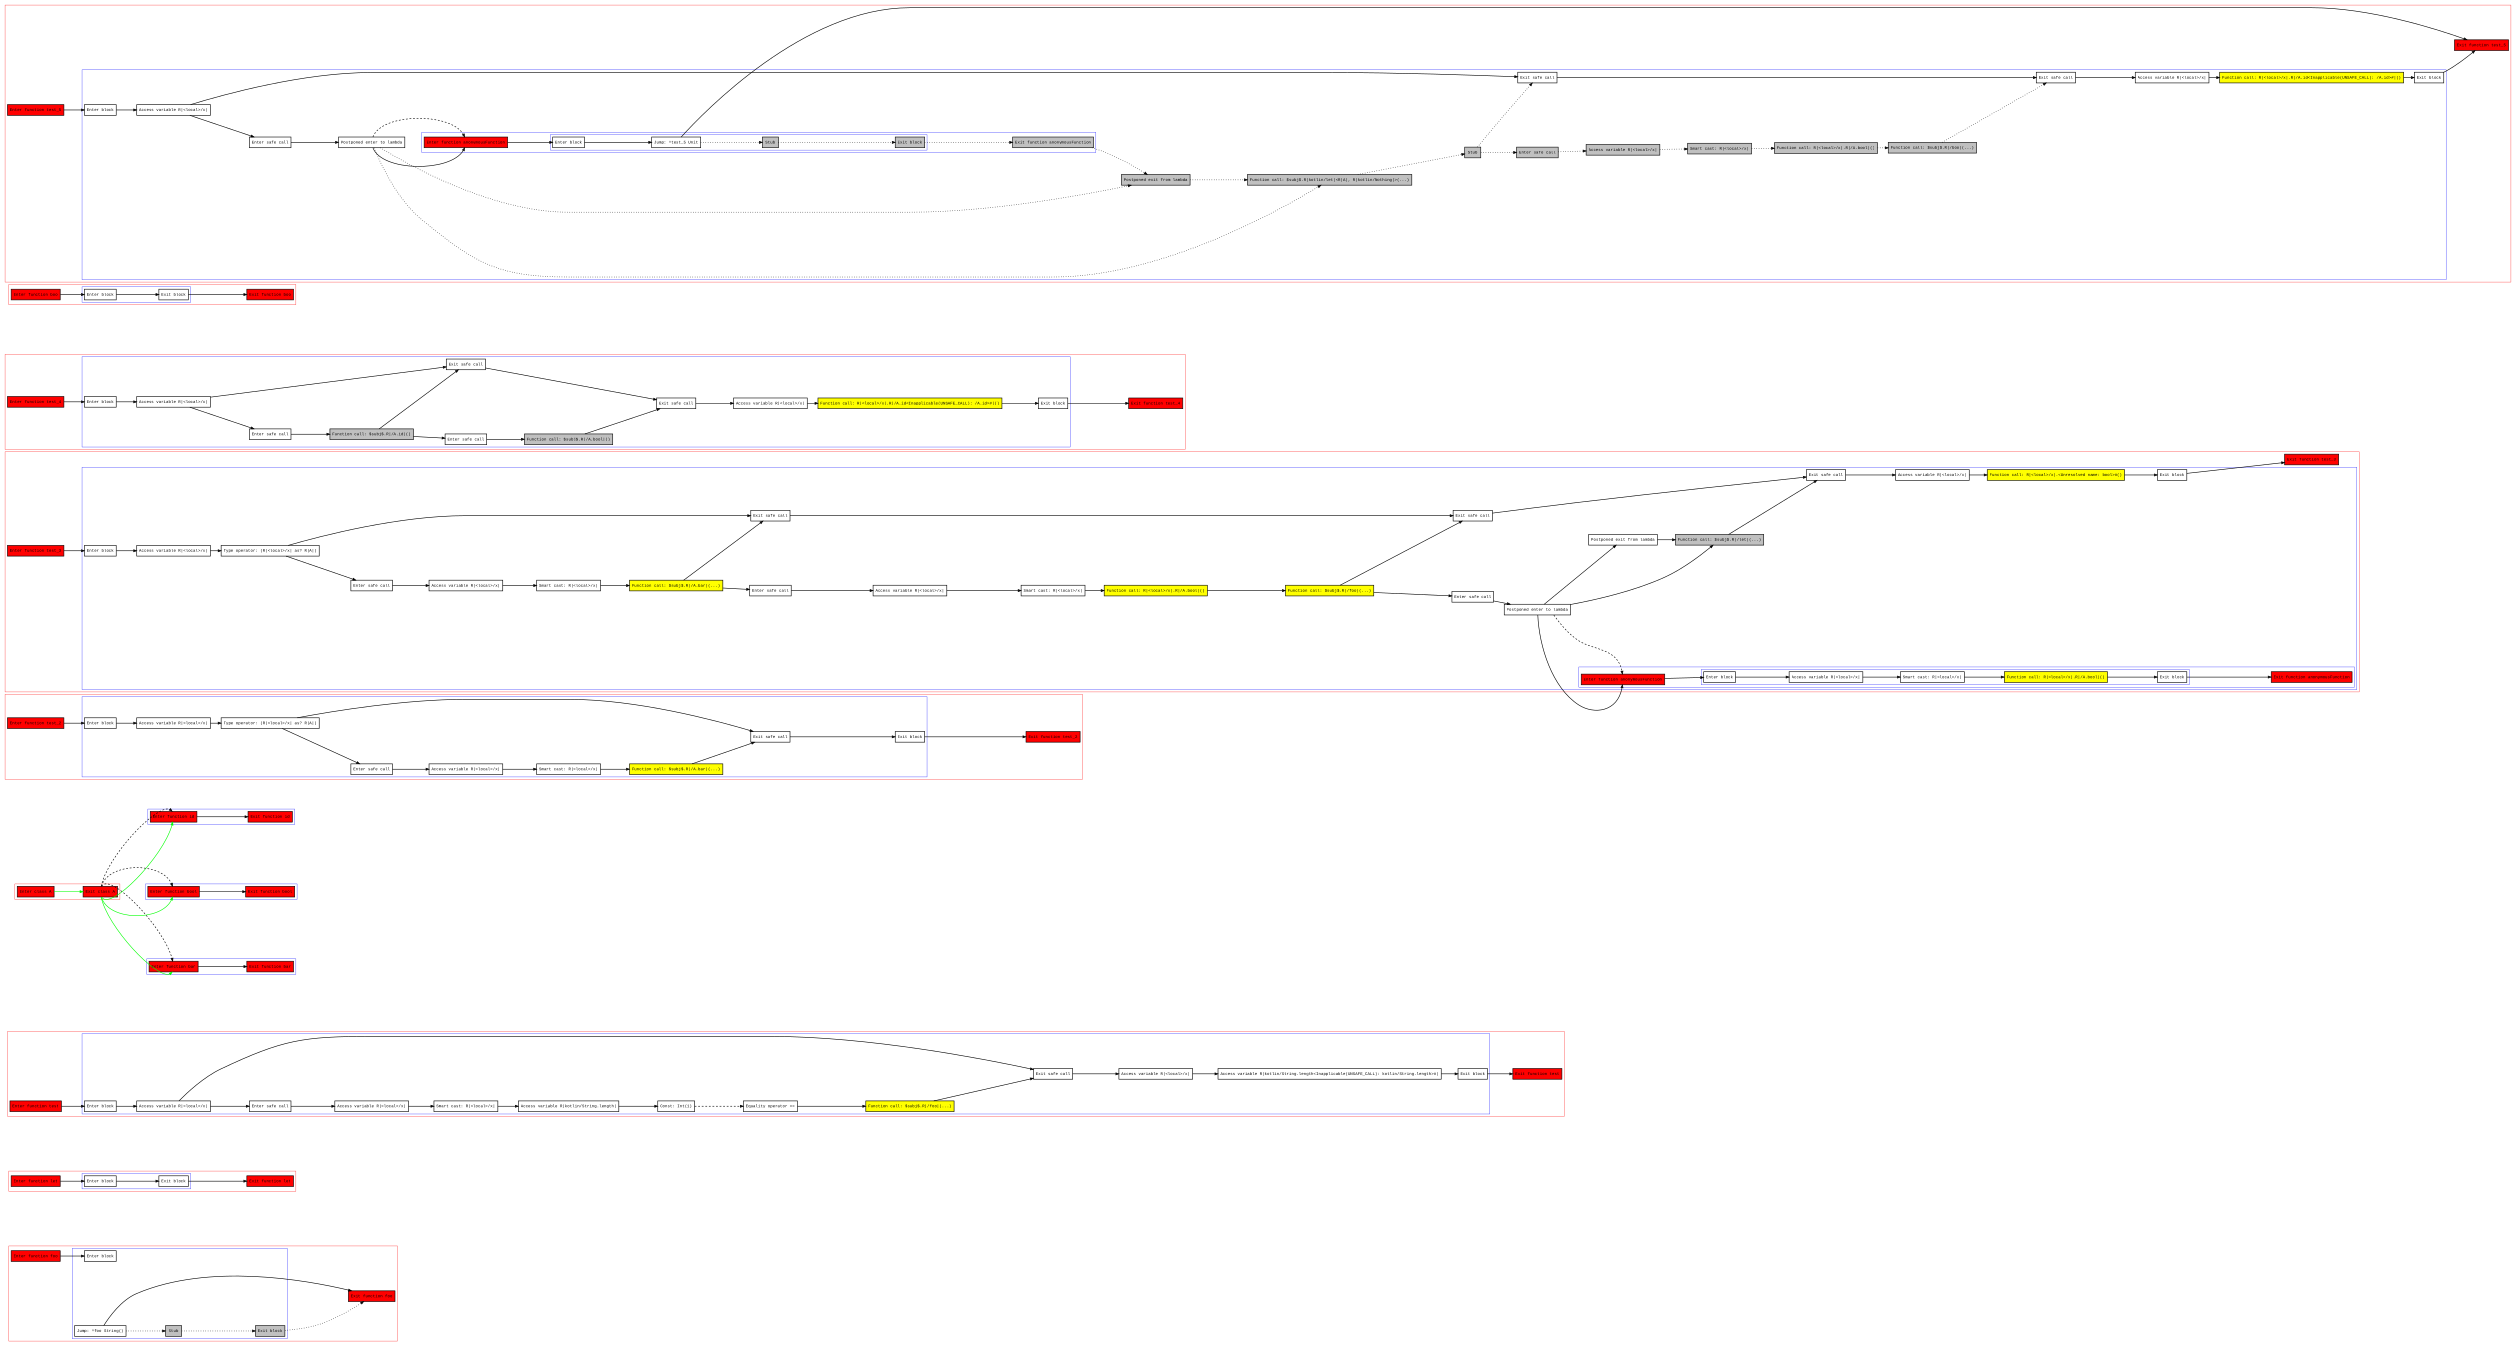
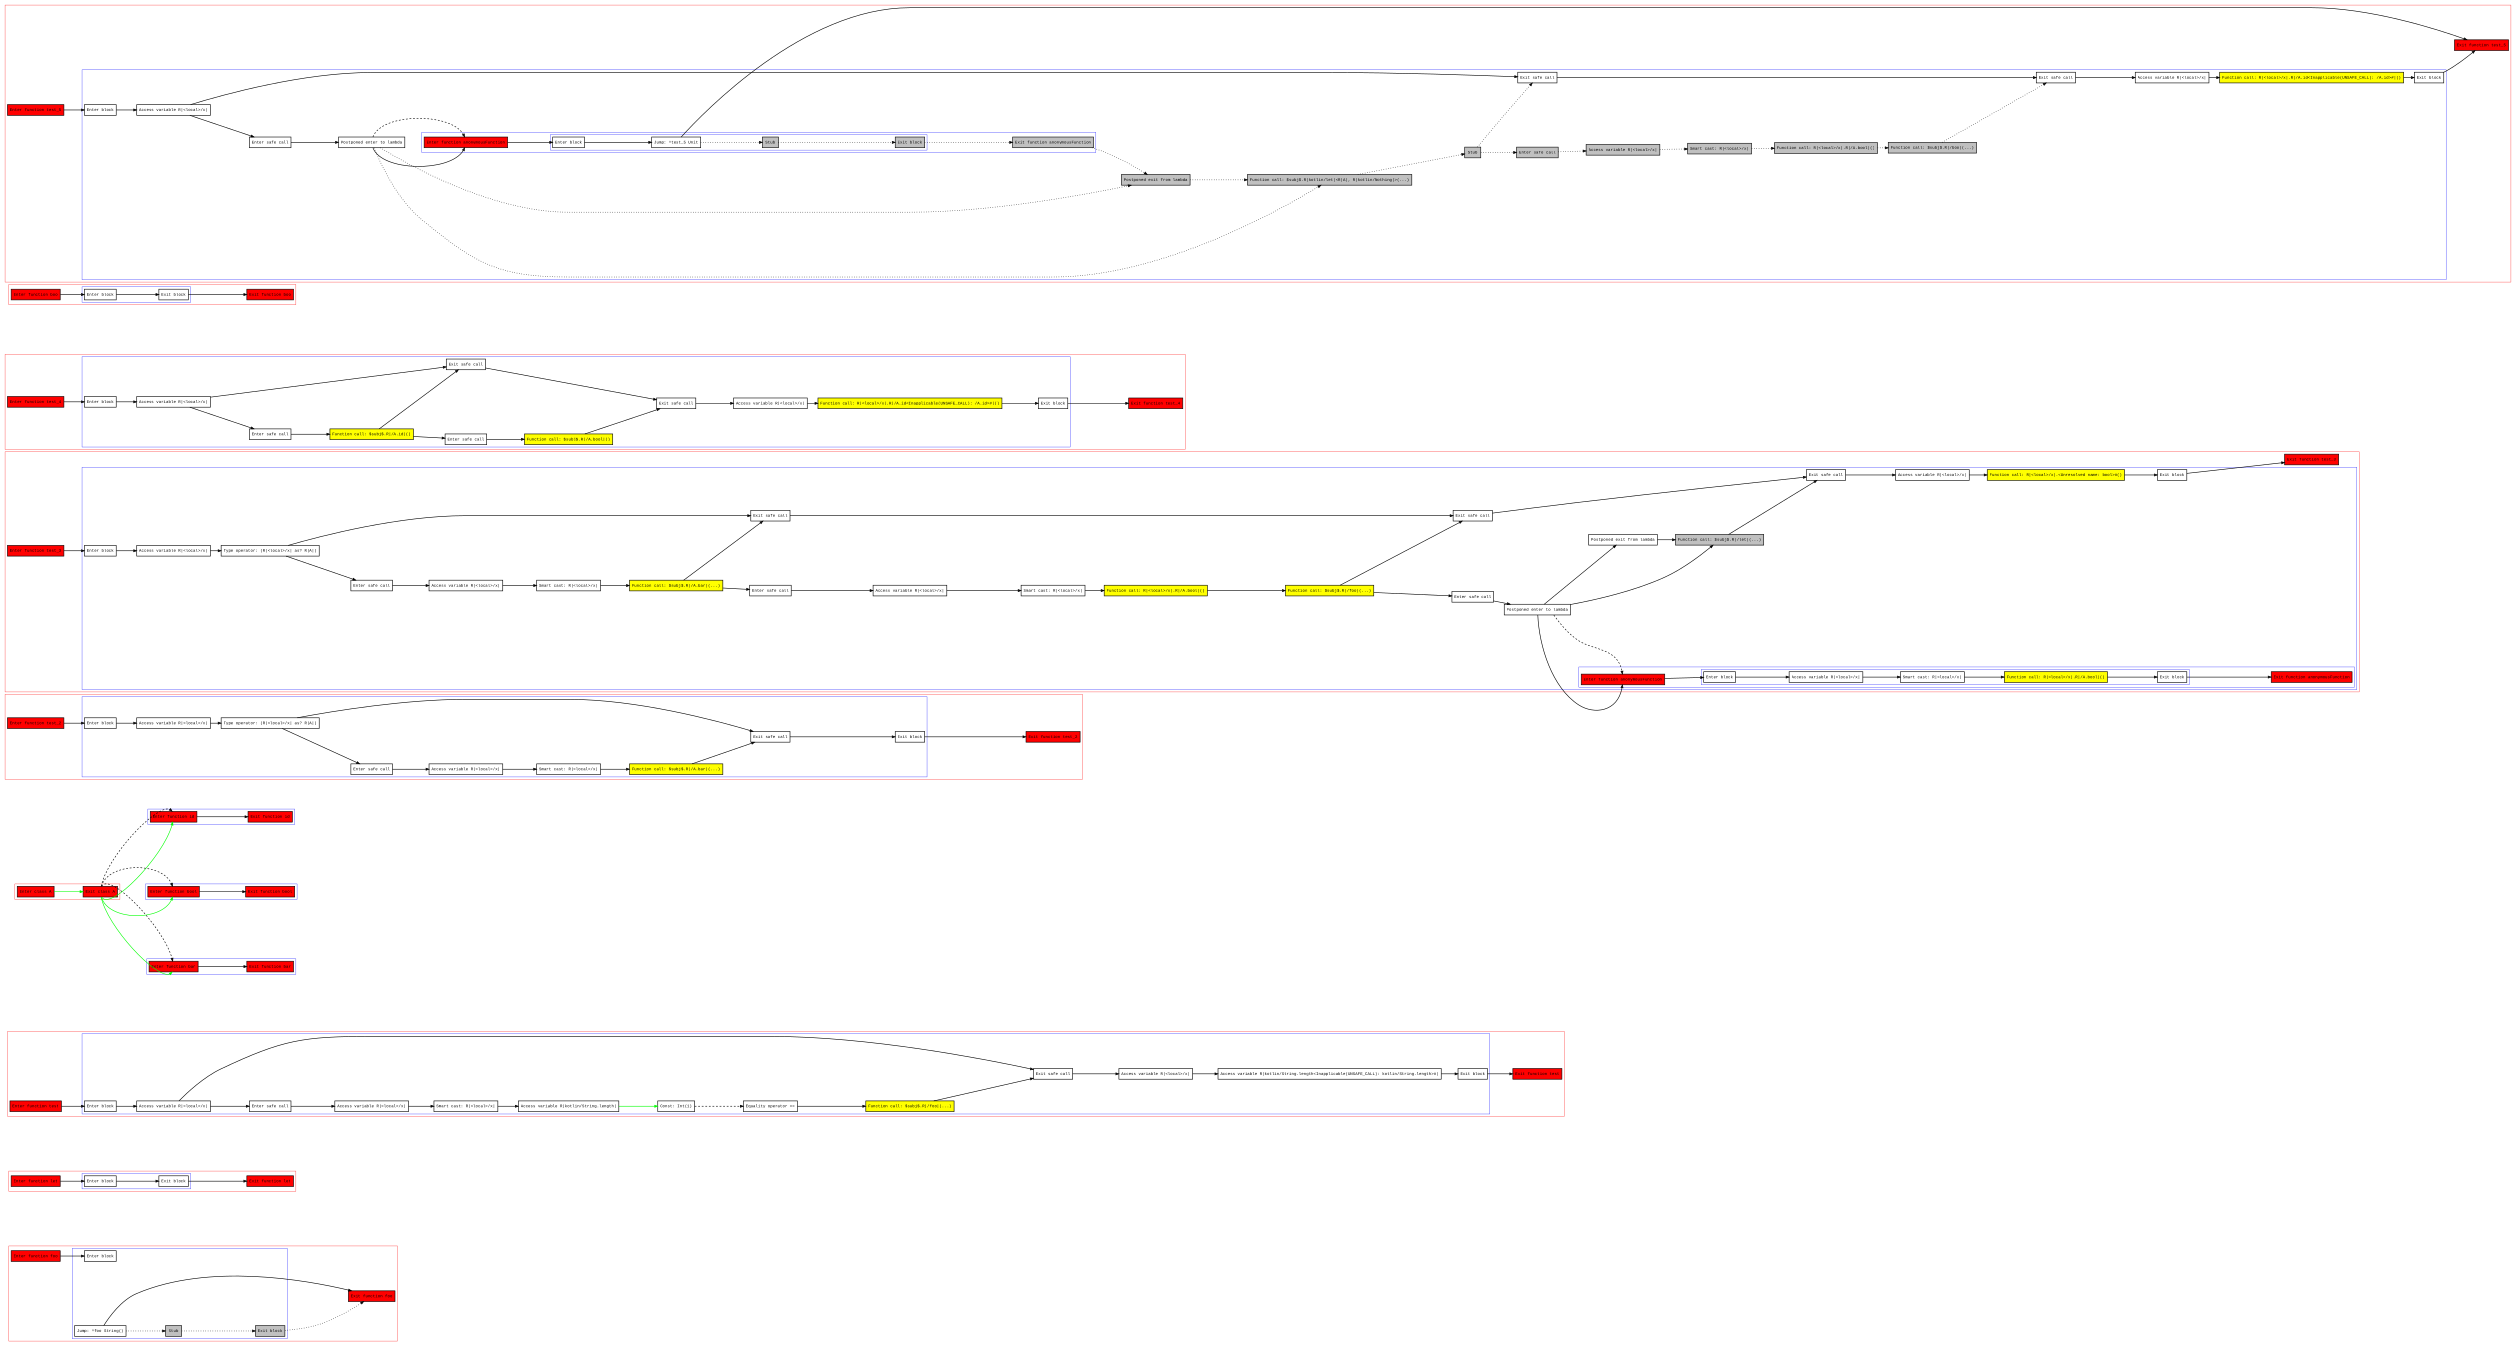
(372, 434) -> (372, 434)
(569, 439) -> (569, 439)
(637, 1106) -> (637, 1106)
